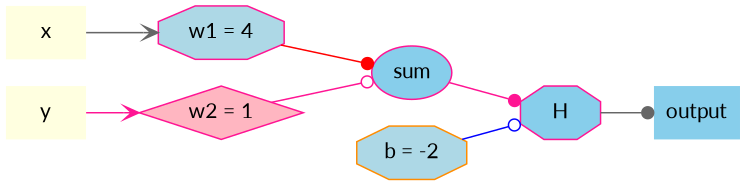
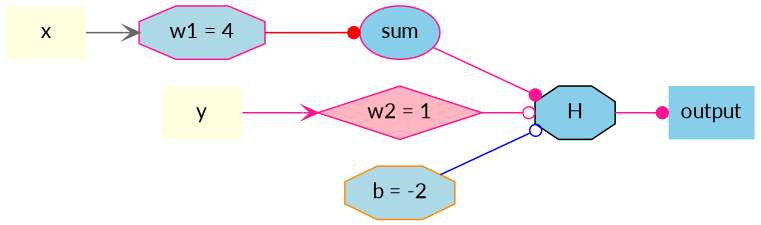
(316, 93) -> (502, 113)
(561, 113) -> (575, 113)
(621, 113) -> (636, 113)
